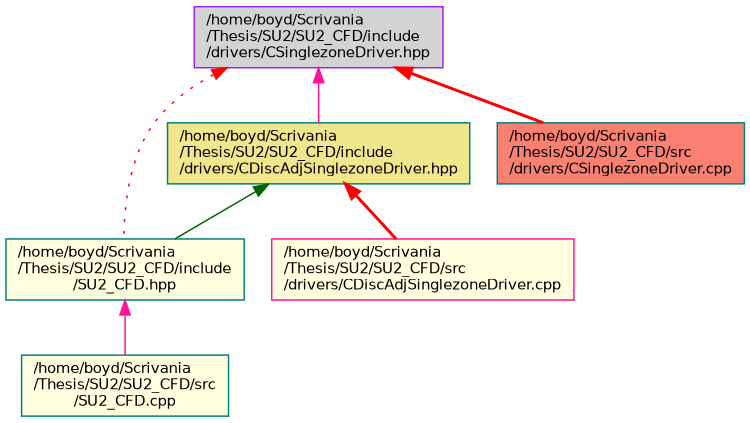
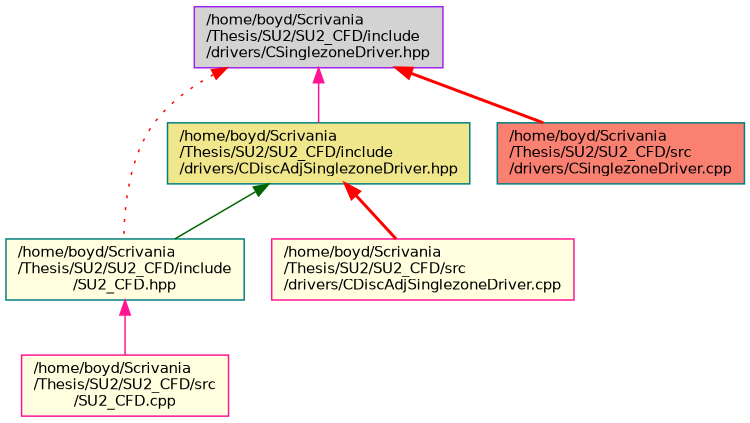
(125, 386) -> (125, 386)
